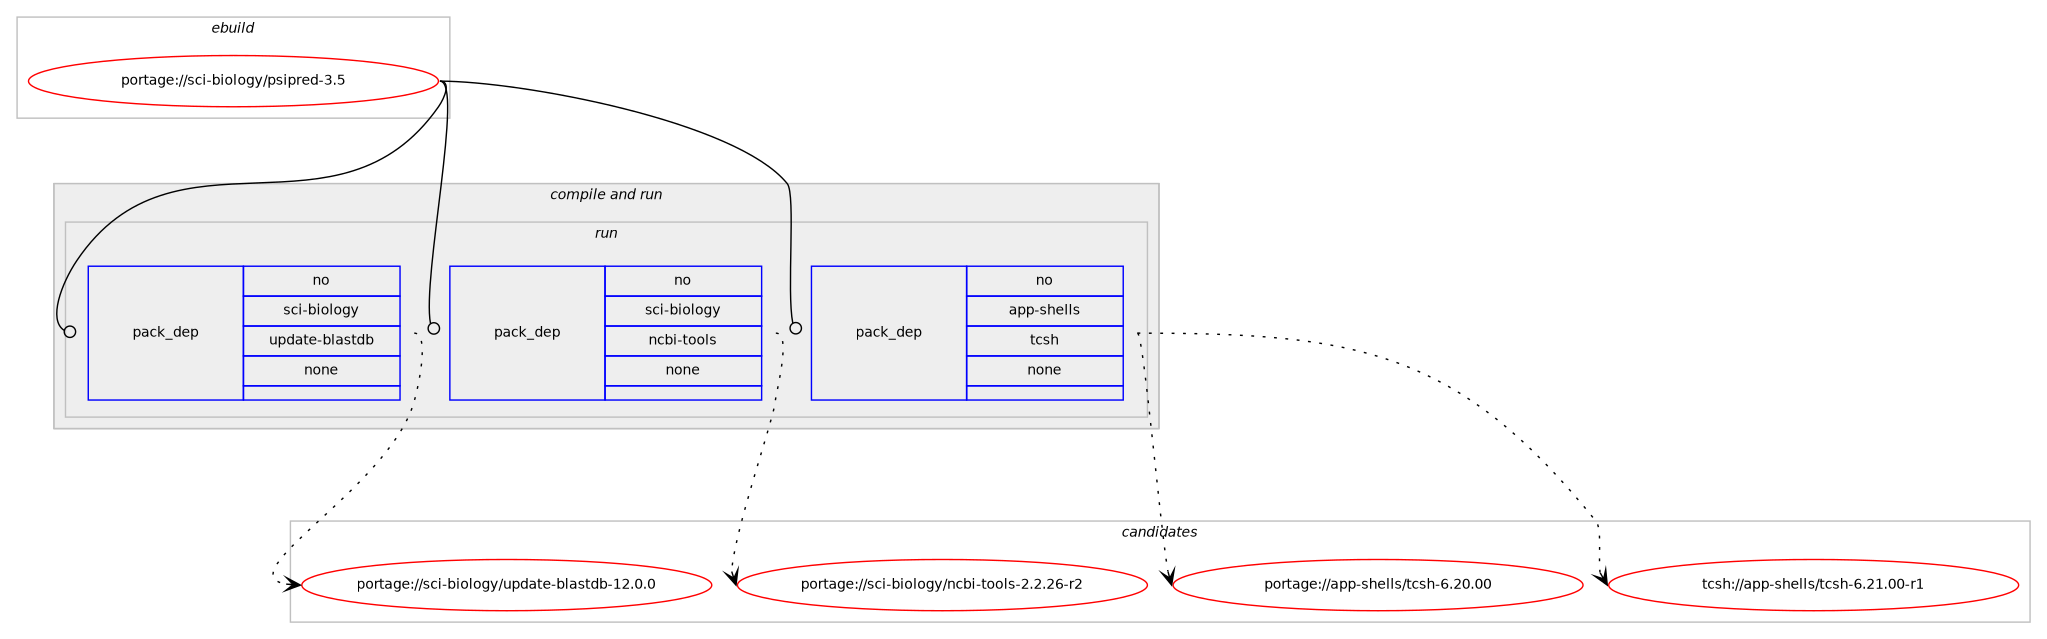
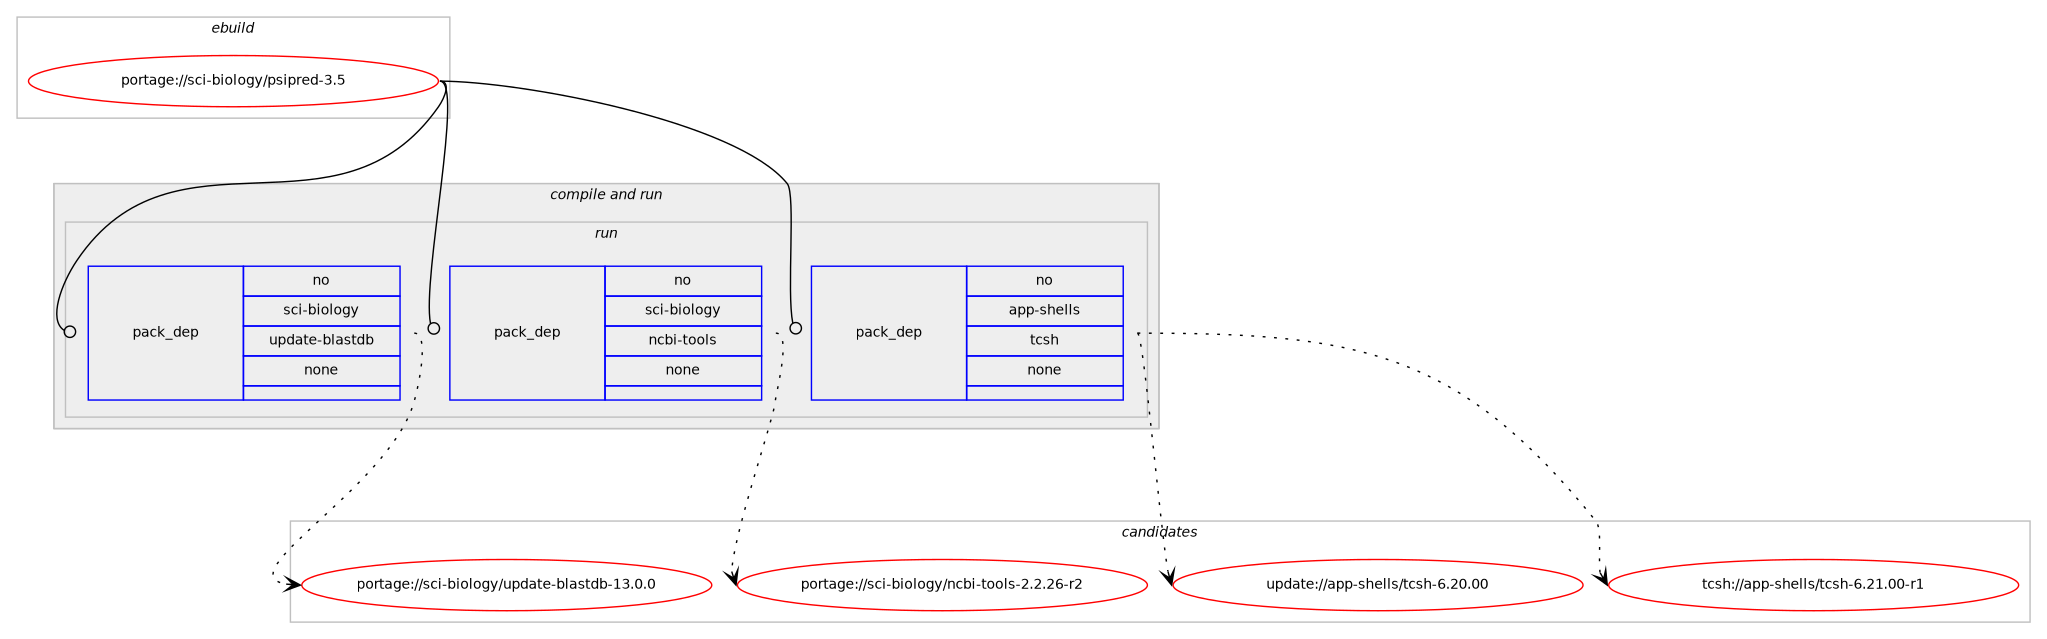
(507, 585) -> (507, 585)
(1378, 585) -> (1378, 585)
